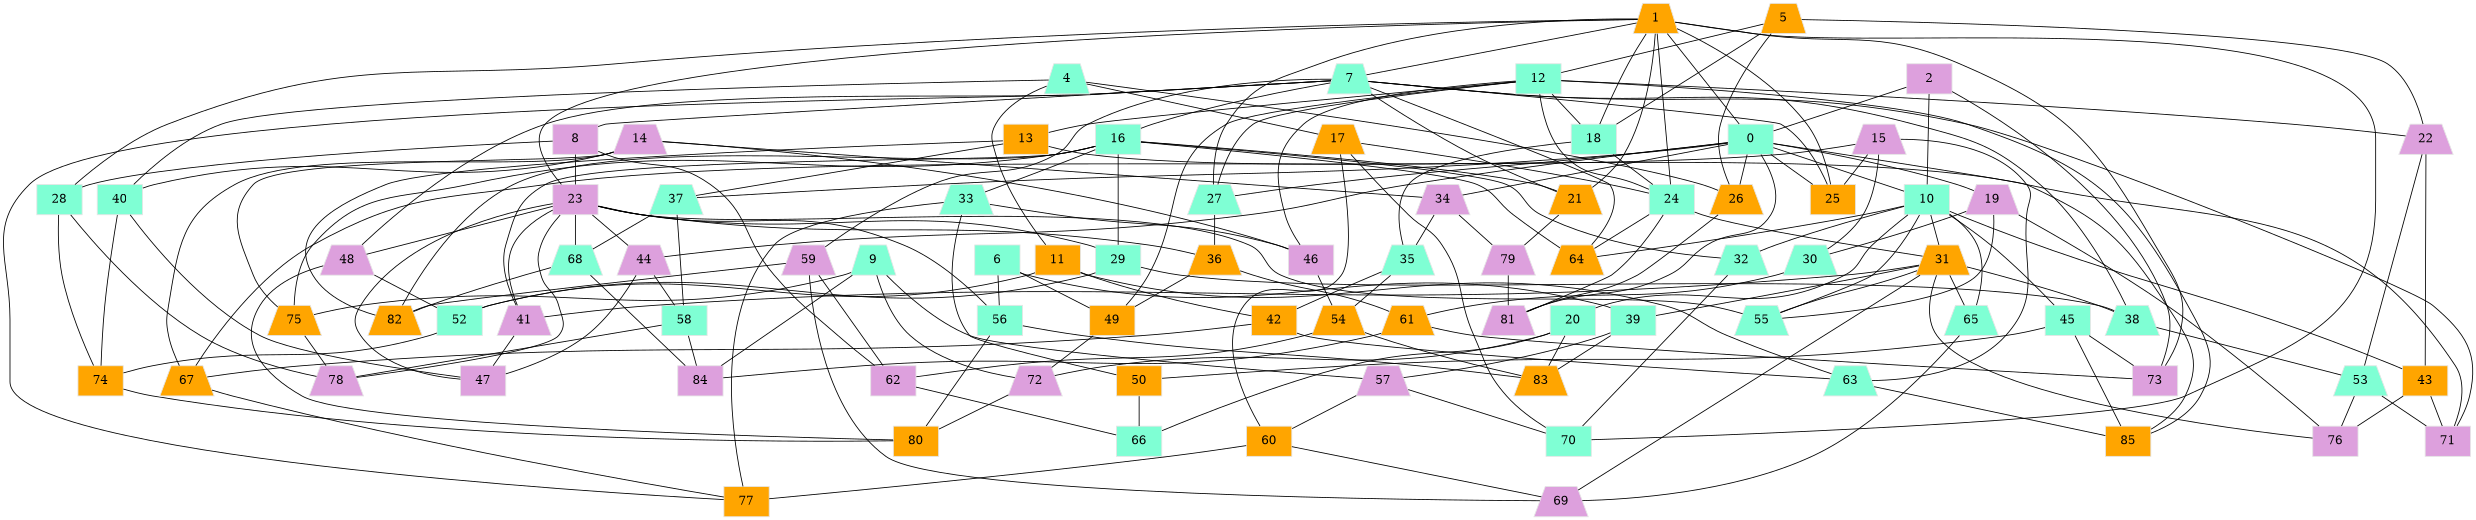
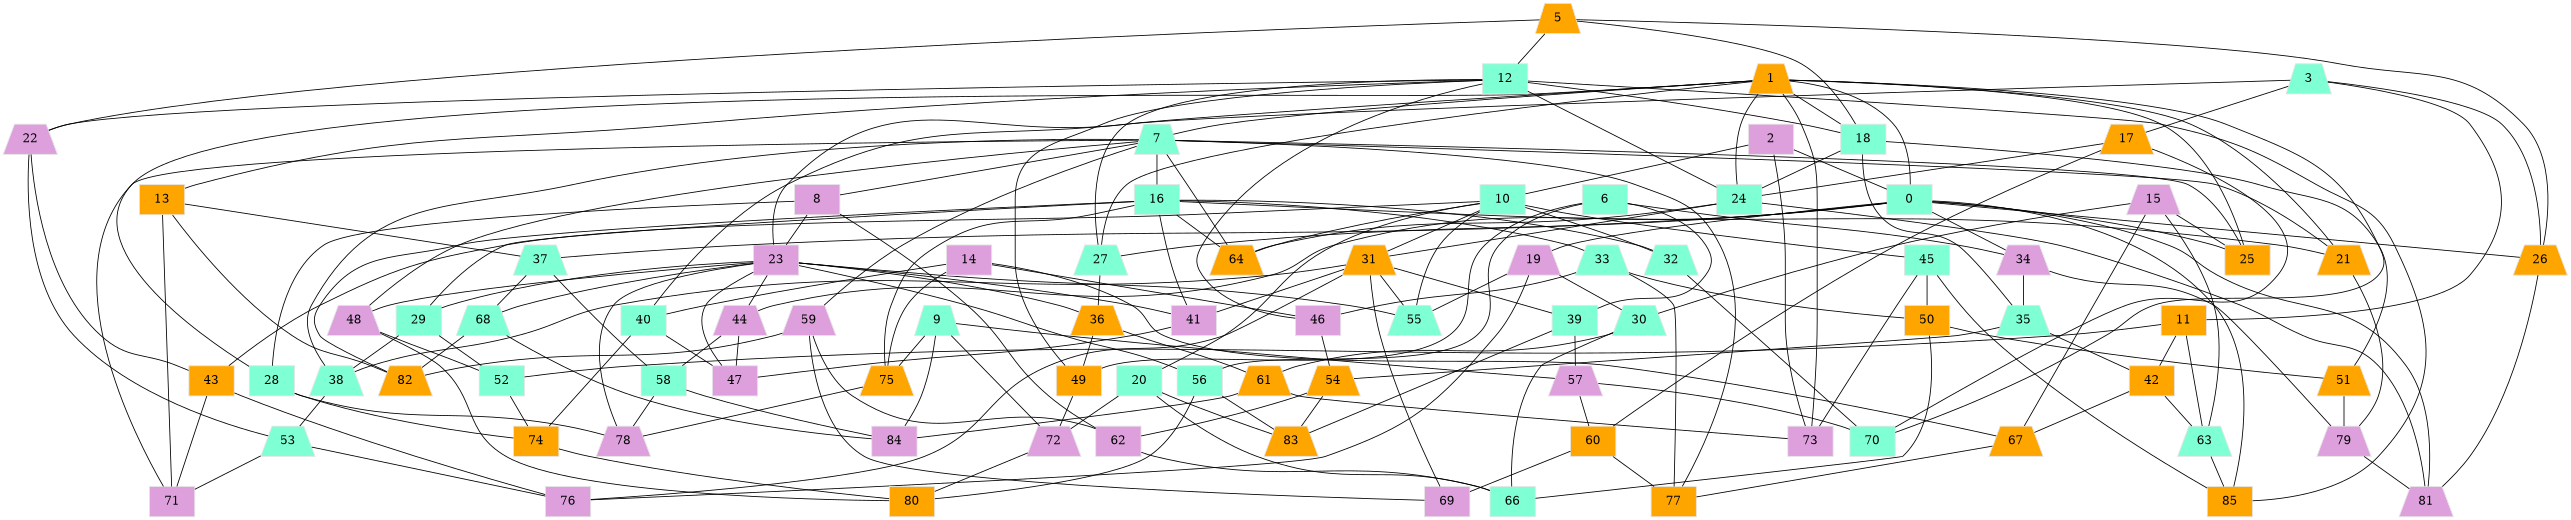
(1067, 79) -> (2309, 79)
(640, 139) -> (969, 260)
(1061, 171) -> (1807, 226)
(1845, 172) -> none
(524, 320) -> (1194, 320)
(1971, 320) -> none
none -> (2344, 381)
none -> (1529, 386)
(1561, 502) -> (1447, 502)
